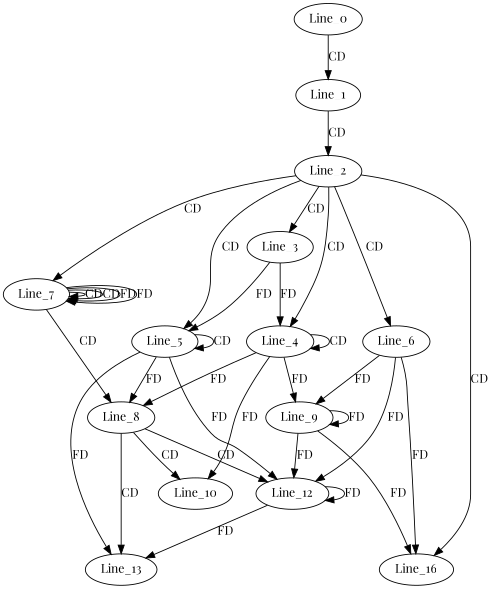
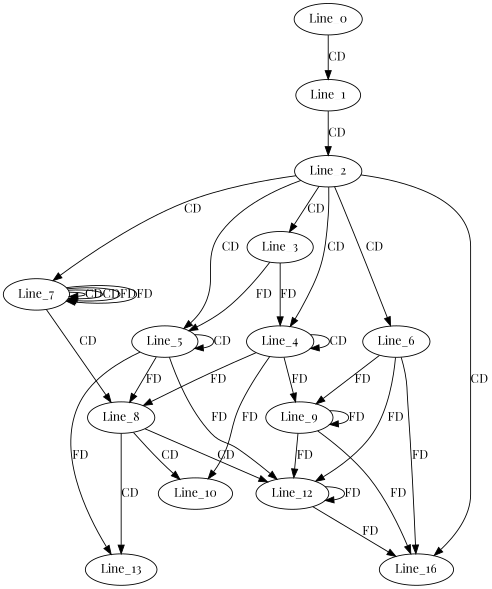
(211, 530) -> (351, 529)
